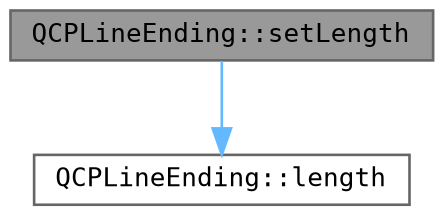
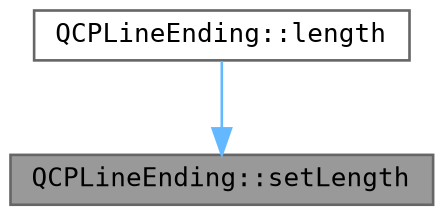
(222, 95) -> (222, 95)
